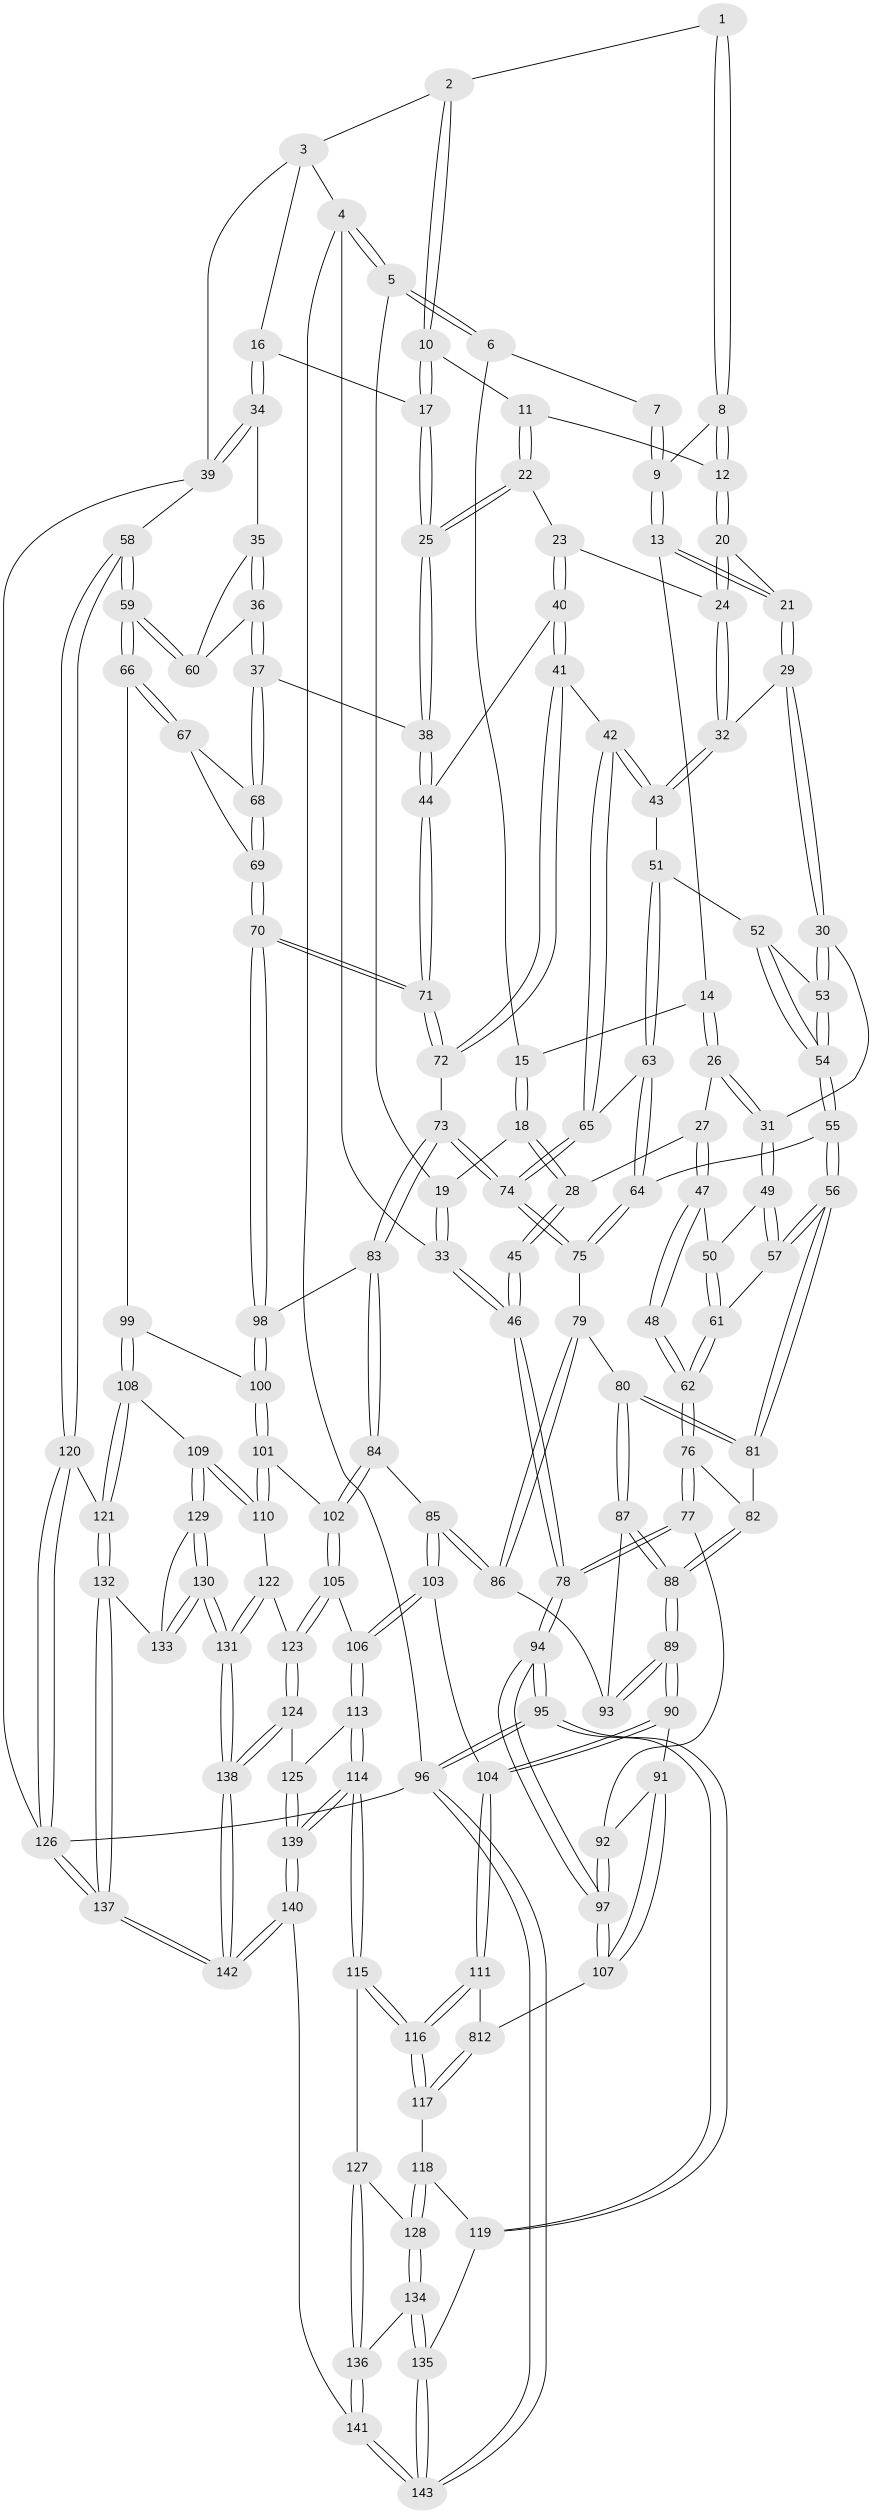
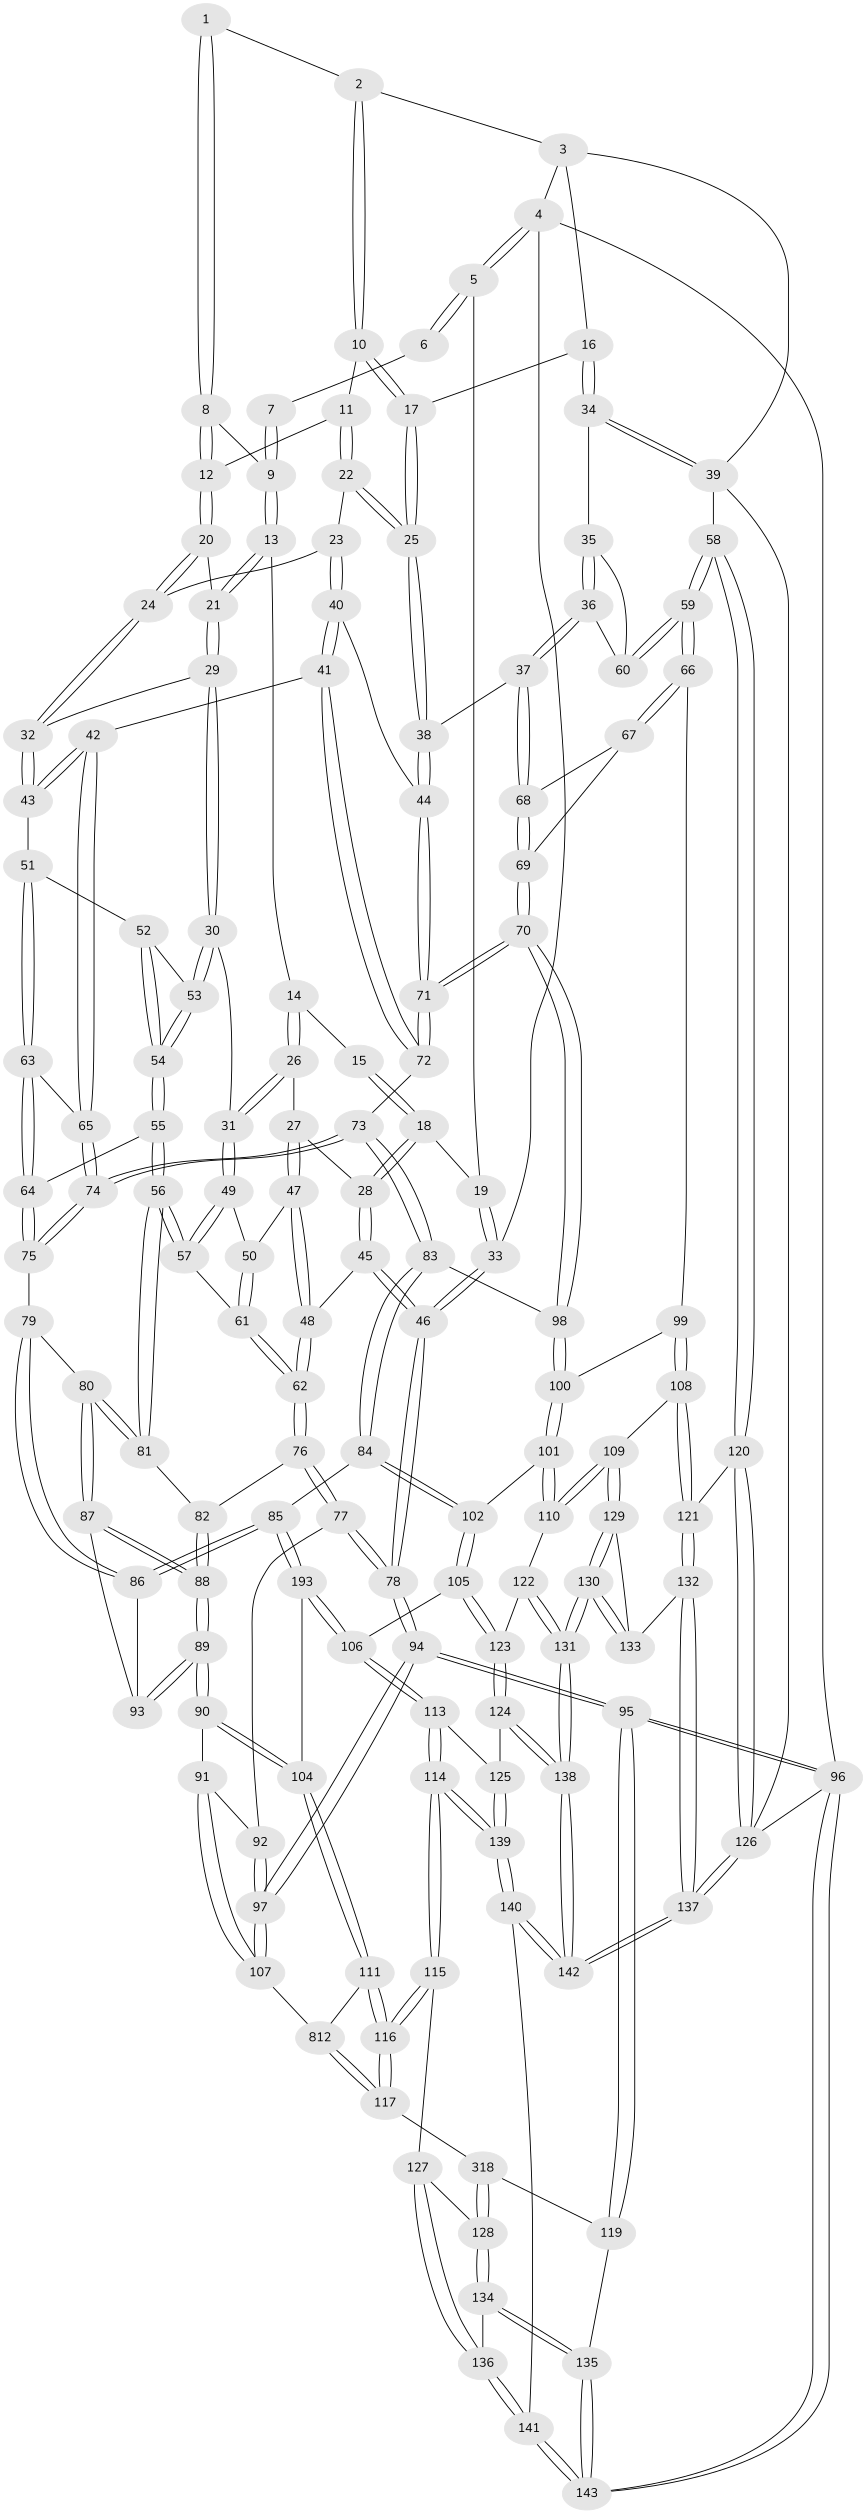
(484, 704) -> none
none -> (336, 1289)
(433, 1582) -> (302, 1582)
(422, 2168) -> (483, 2168)
